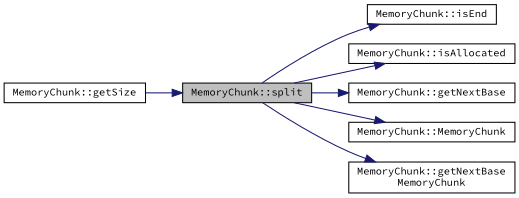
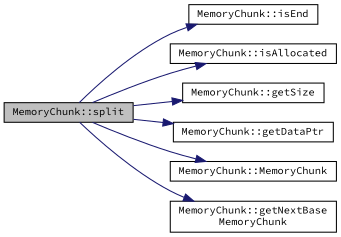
(159, 93) -> (153, 104)
(432, 93) -> (253, 132)
